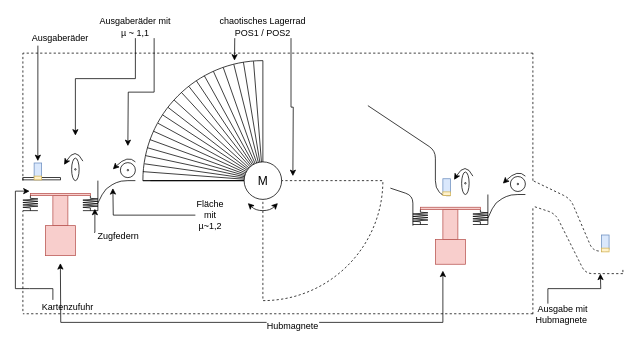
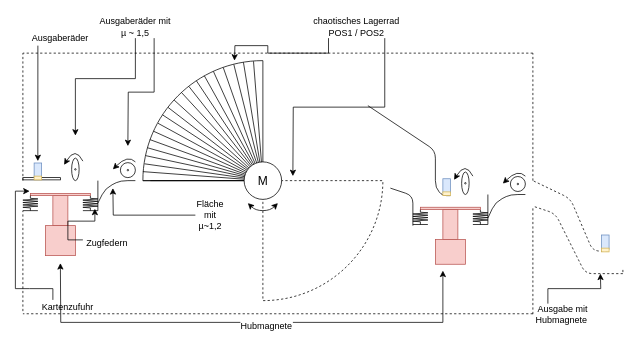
(135, 27) -> (135, 27)
(263, 27) -> (357, 27)
(119, 236) -> (107, 243)
(293, 326) -> (267, 326)
